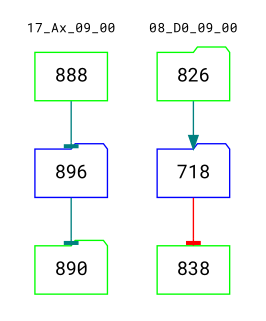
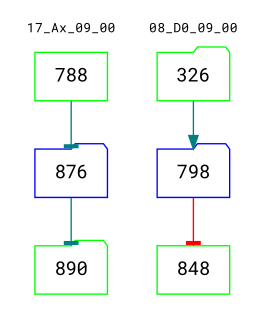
(71, 77) -> (71, 77)
(193, 77) -> (193, 77)
(71, 173) -> (71, 173)
(193, 173) -> (193, 173)
(193, 270) -> (193, 270)
